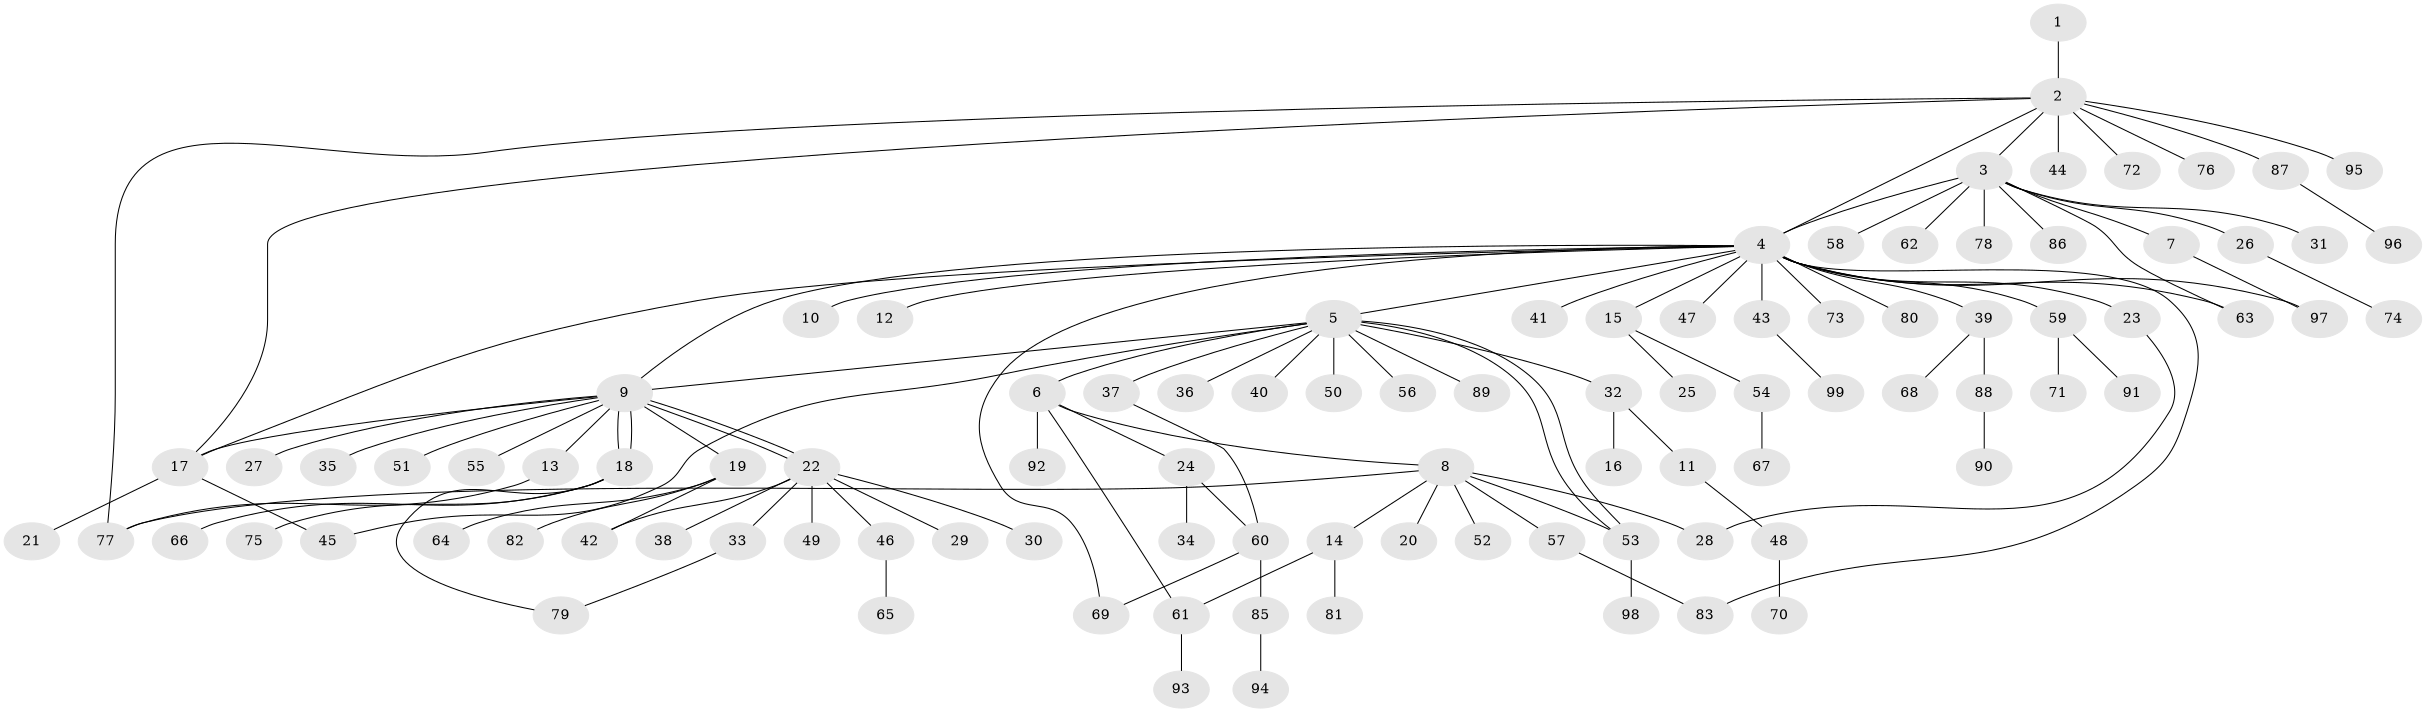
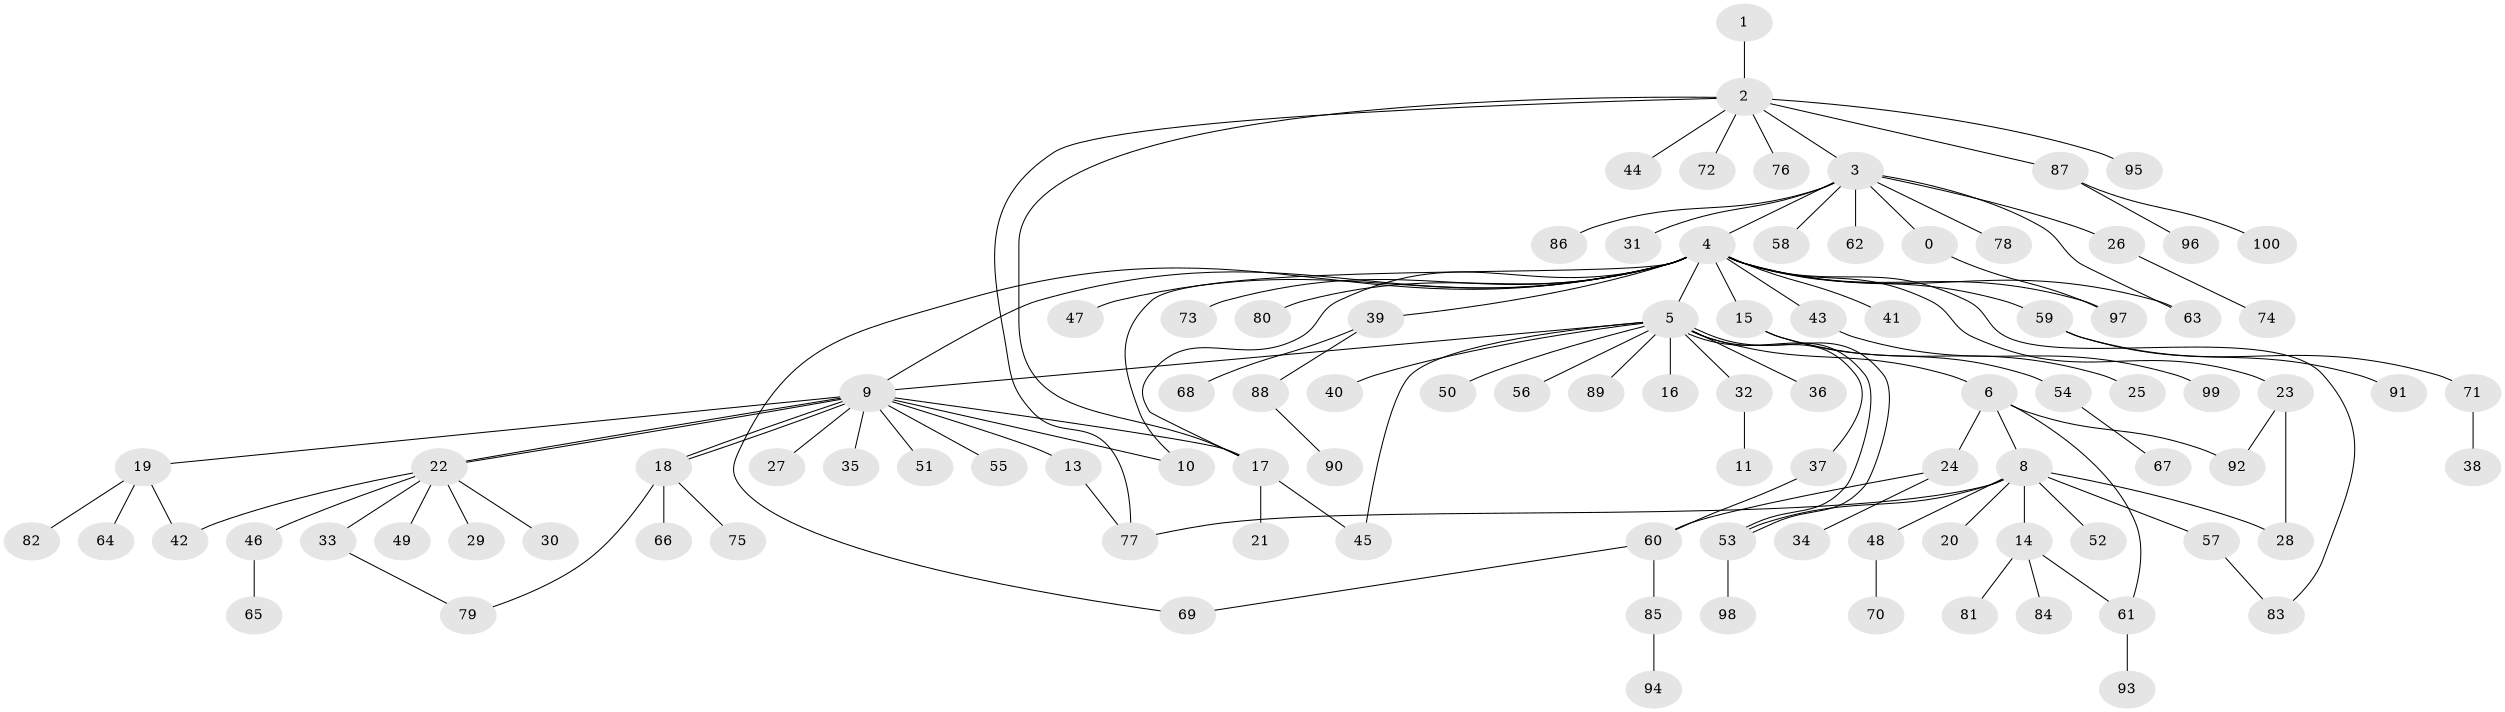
(1910, 171) -> none
(2172, 245) -> (1930, 245)
none -> (2267, 245)
(885, 319) -> none
none -> (1027, 430)
(1614, 430) -> (1670, 356)
none -> (2262, 430)
(738, 504) -> (2473, 430)
(1733, 504) -> (1950, 504)
none -> (2044, 615)
